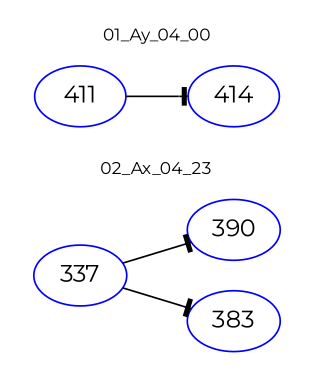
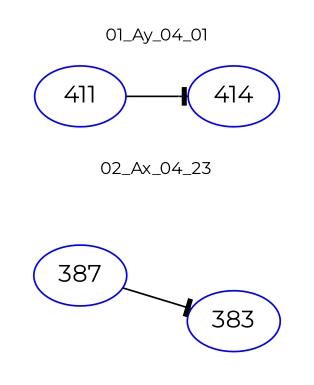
(157, 36) -> (157, 36)
(234, 230) -> none
(80, 276) -> (80, 276)
